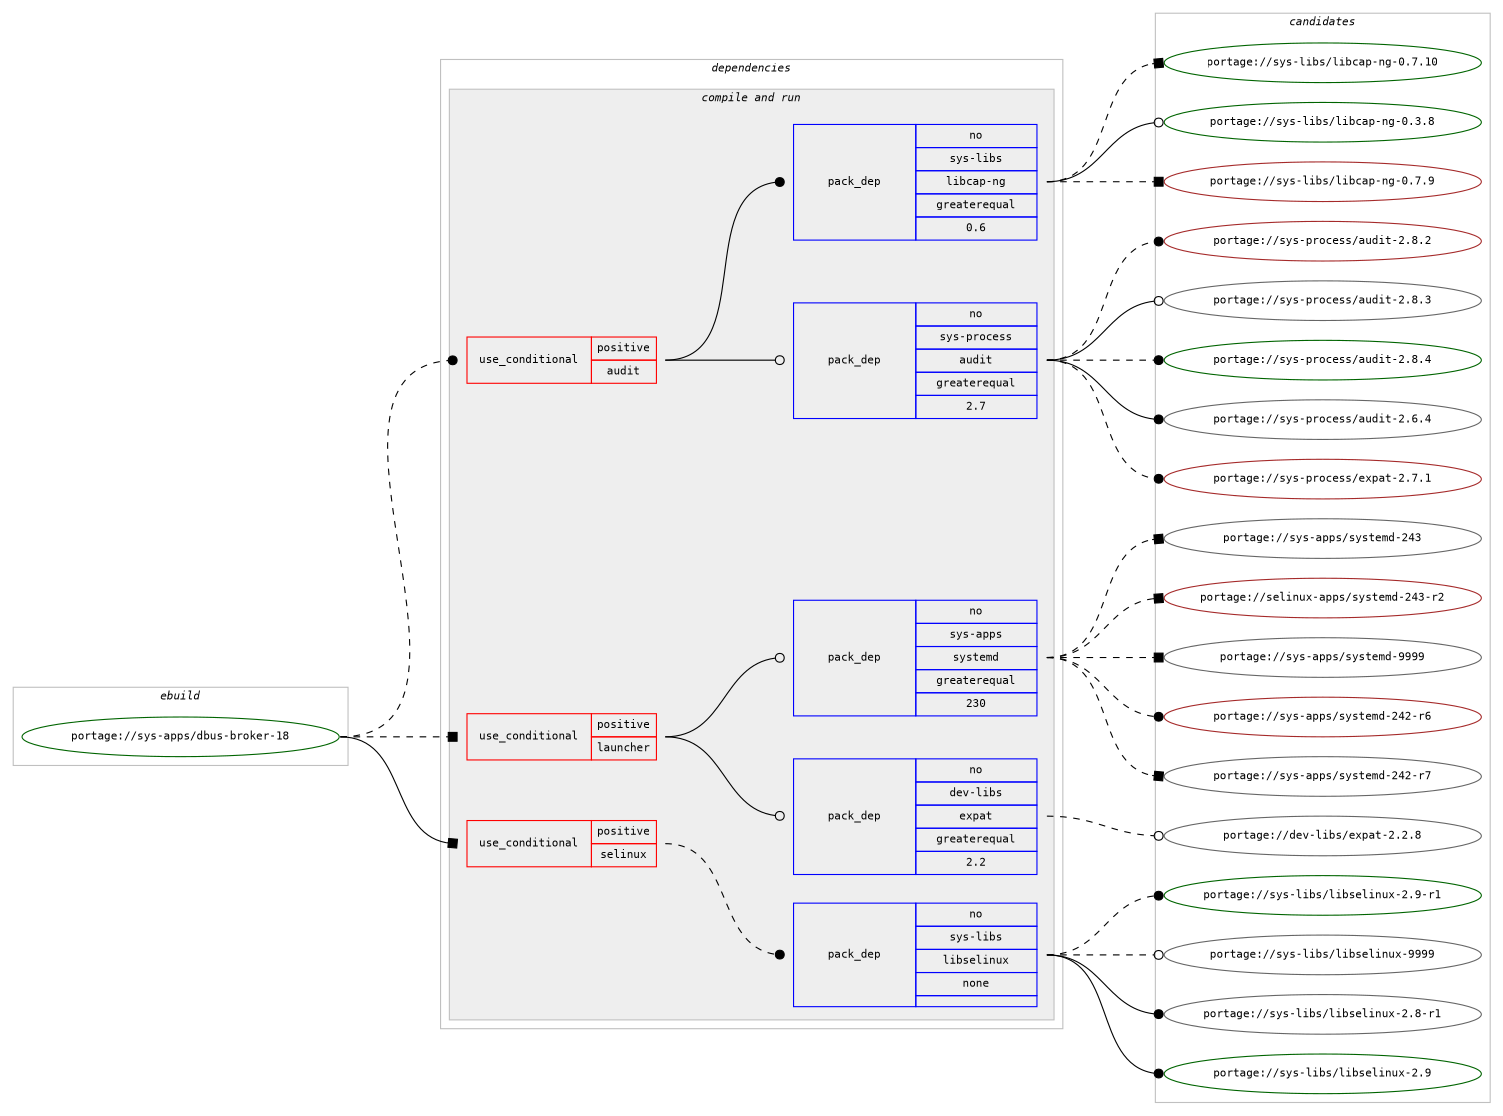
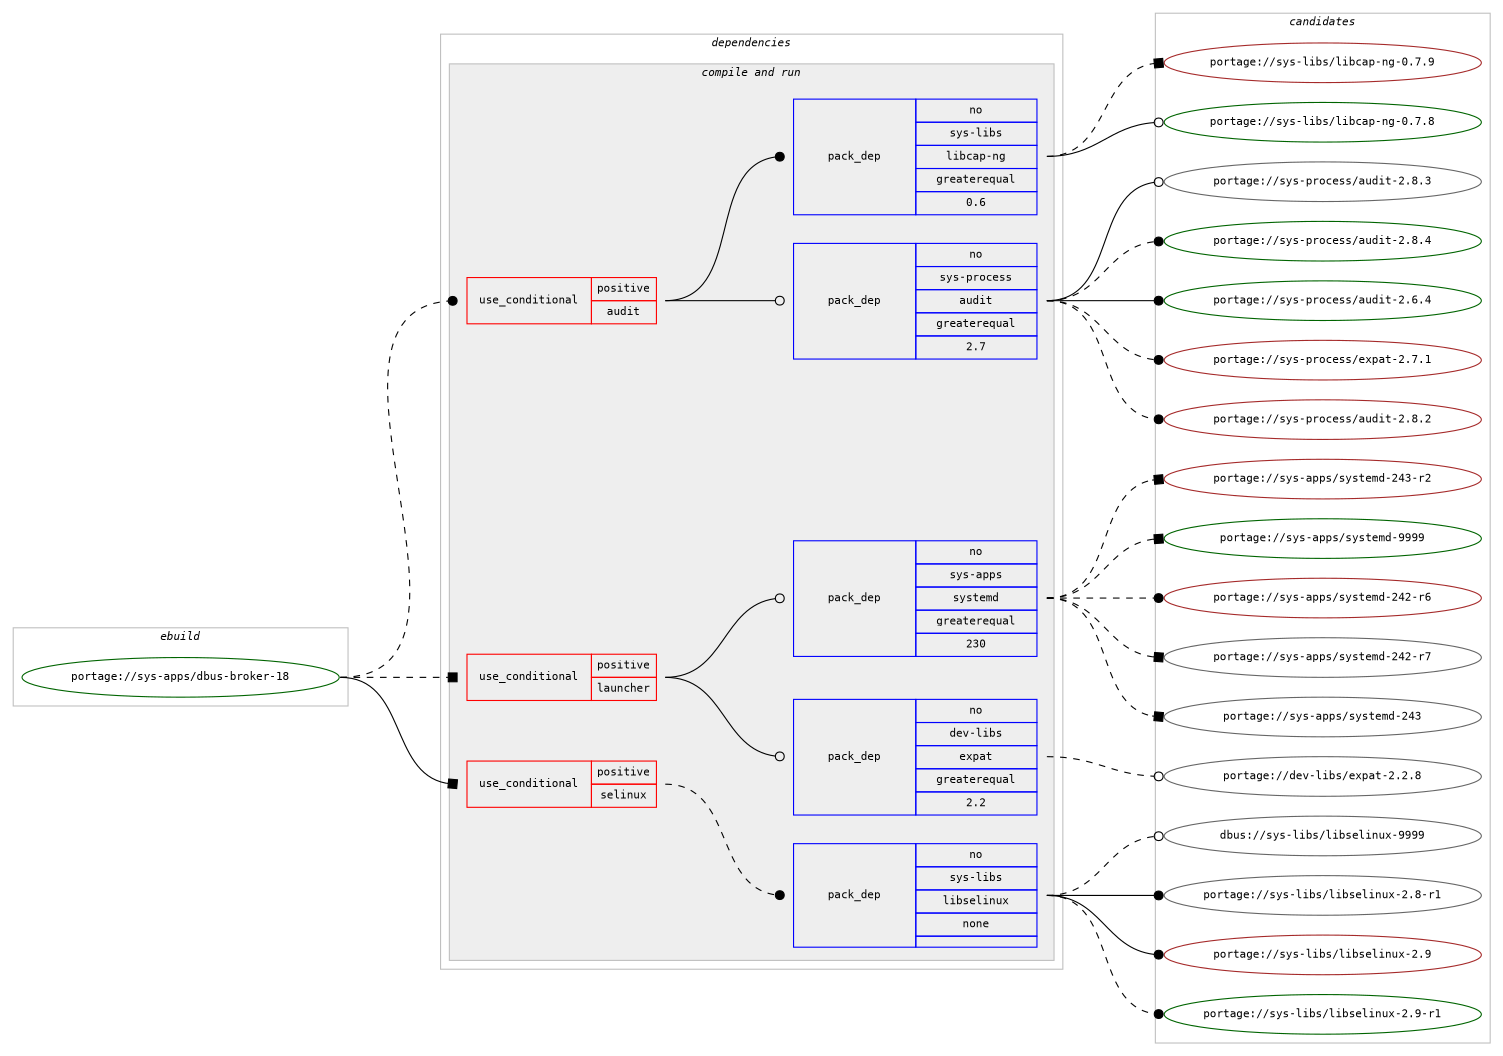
(1323, 63) -> none
(1323, 122) -> (1323, 122)
(1323, 420) -> (1323, 301)
(1323, 598) -> (1323, 479)
(1323, 658) -> (1323, 539)
(1323, 955) -> (1323, 836)
(1323, 1074) -> (1323, 955)
